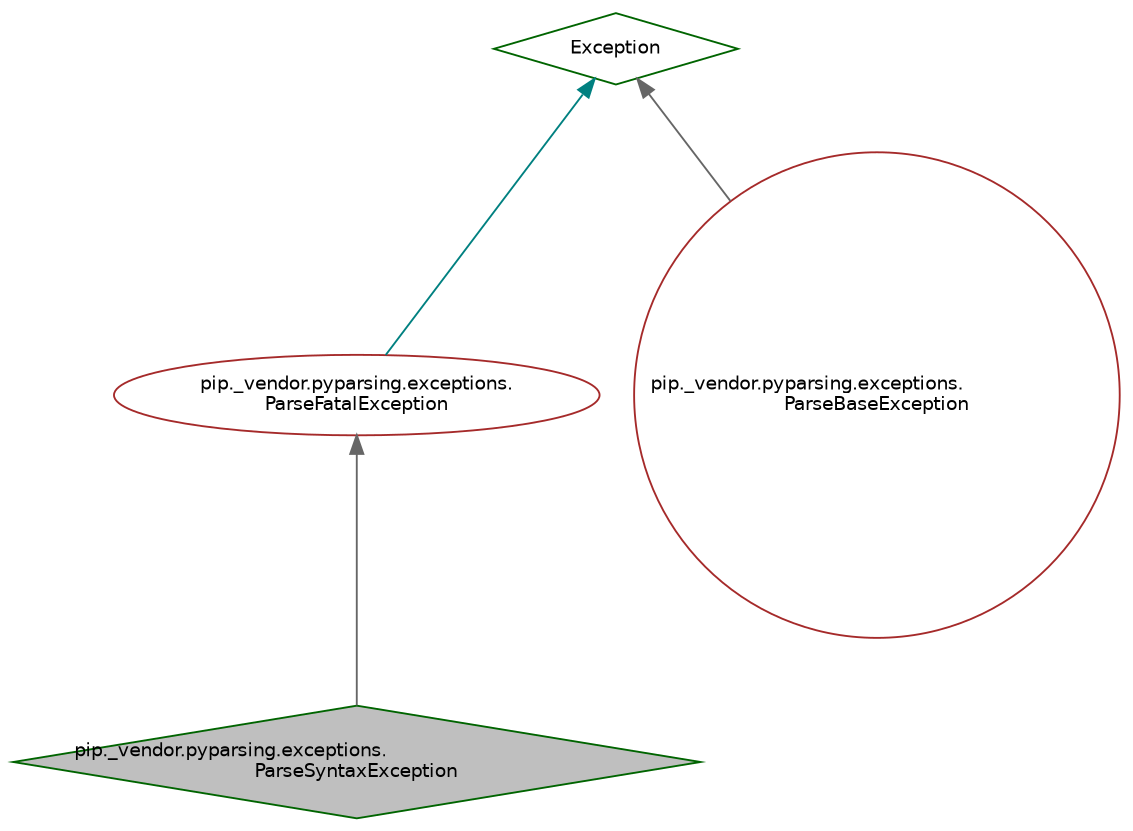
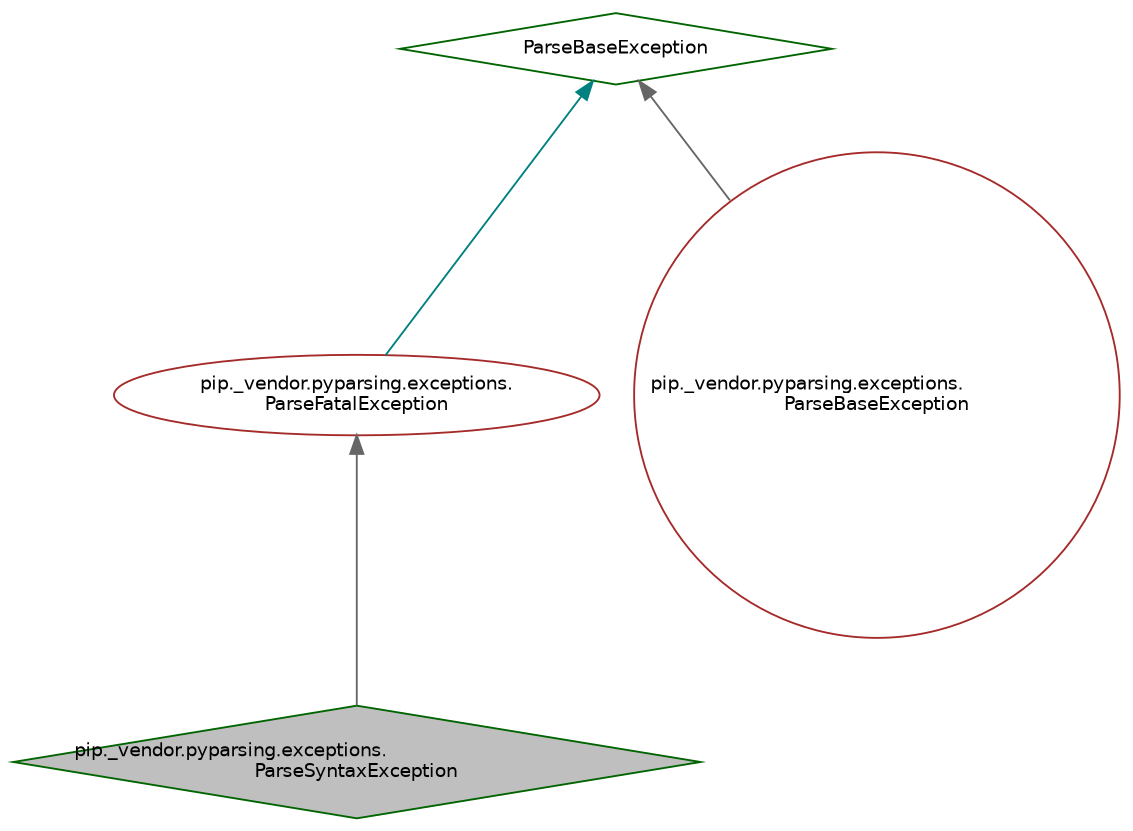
(616, 49) -> (616, 49)
